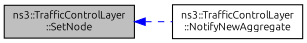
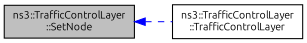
(238, 22) -> (238, 22)
